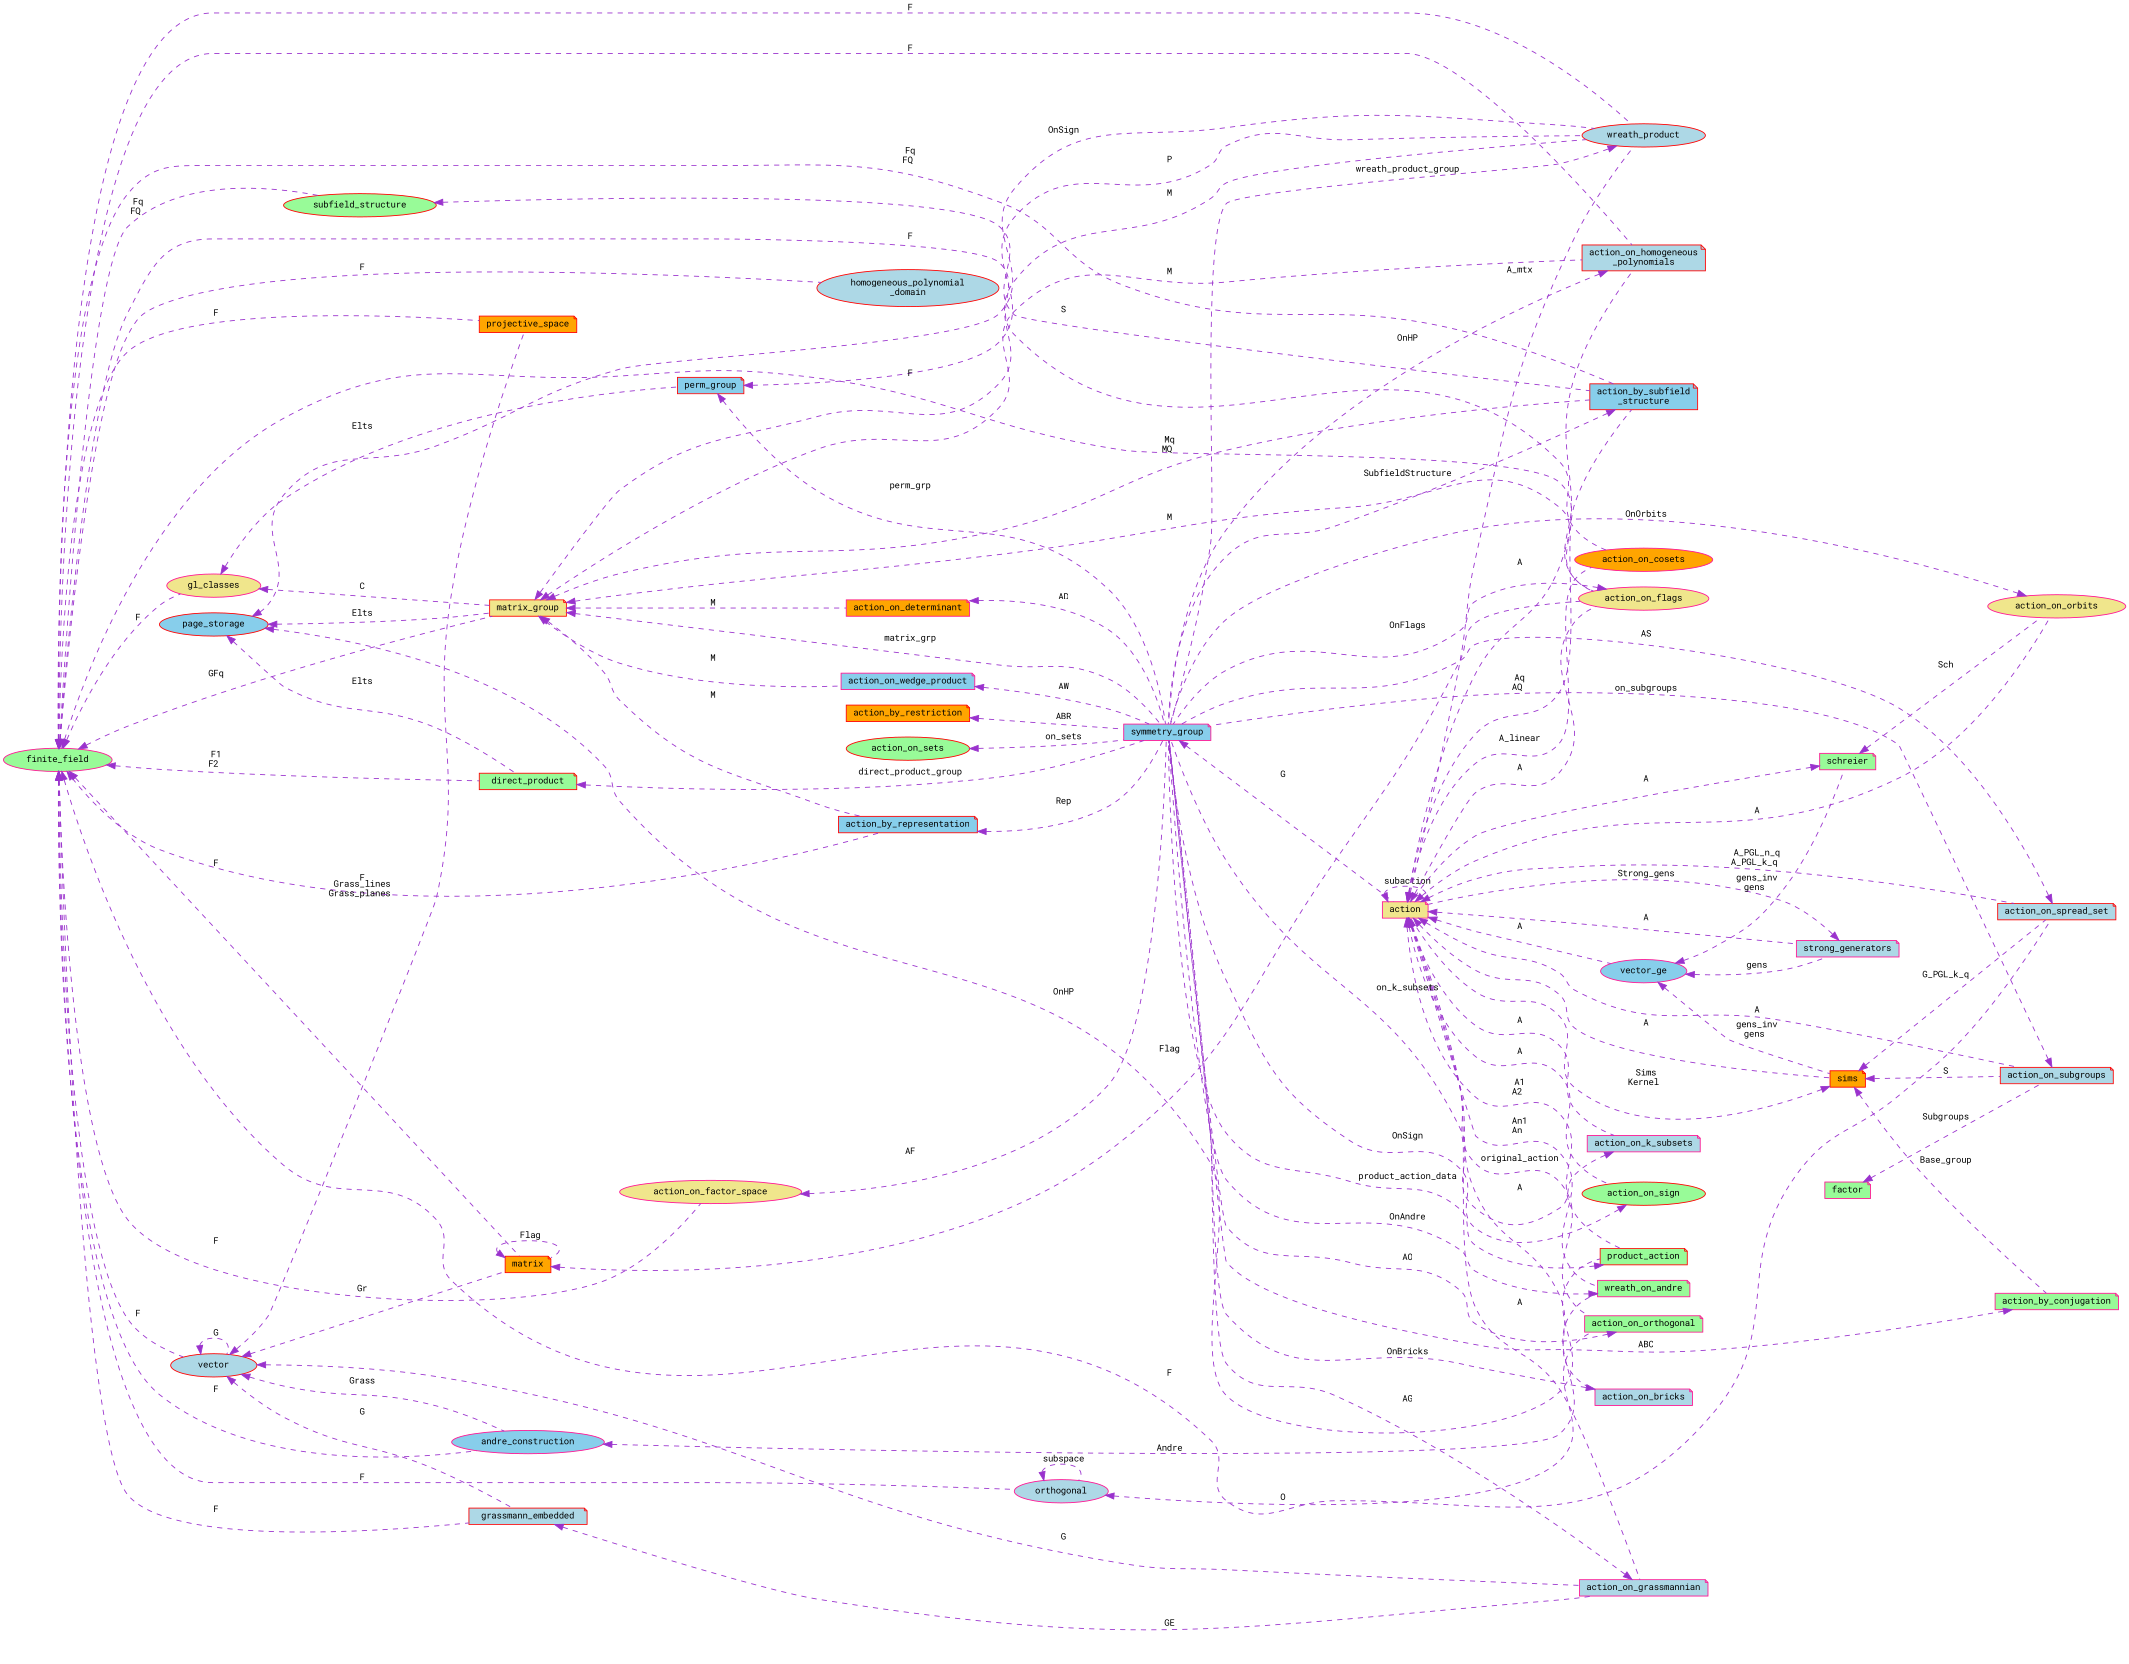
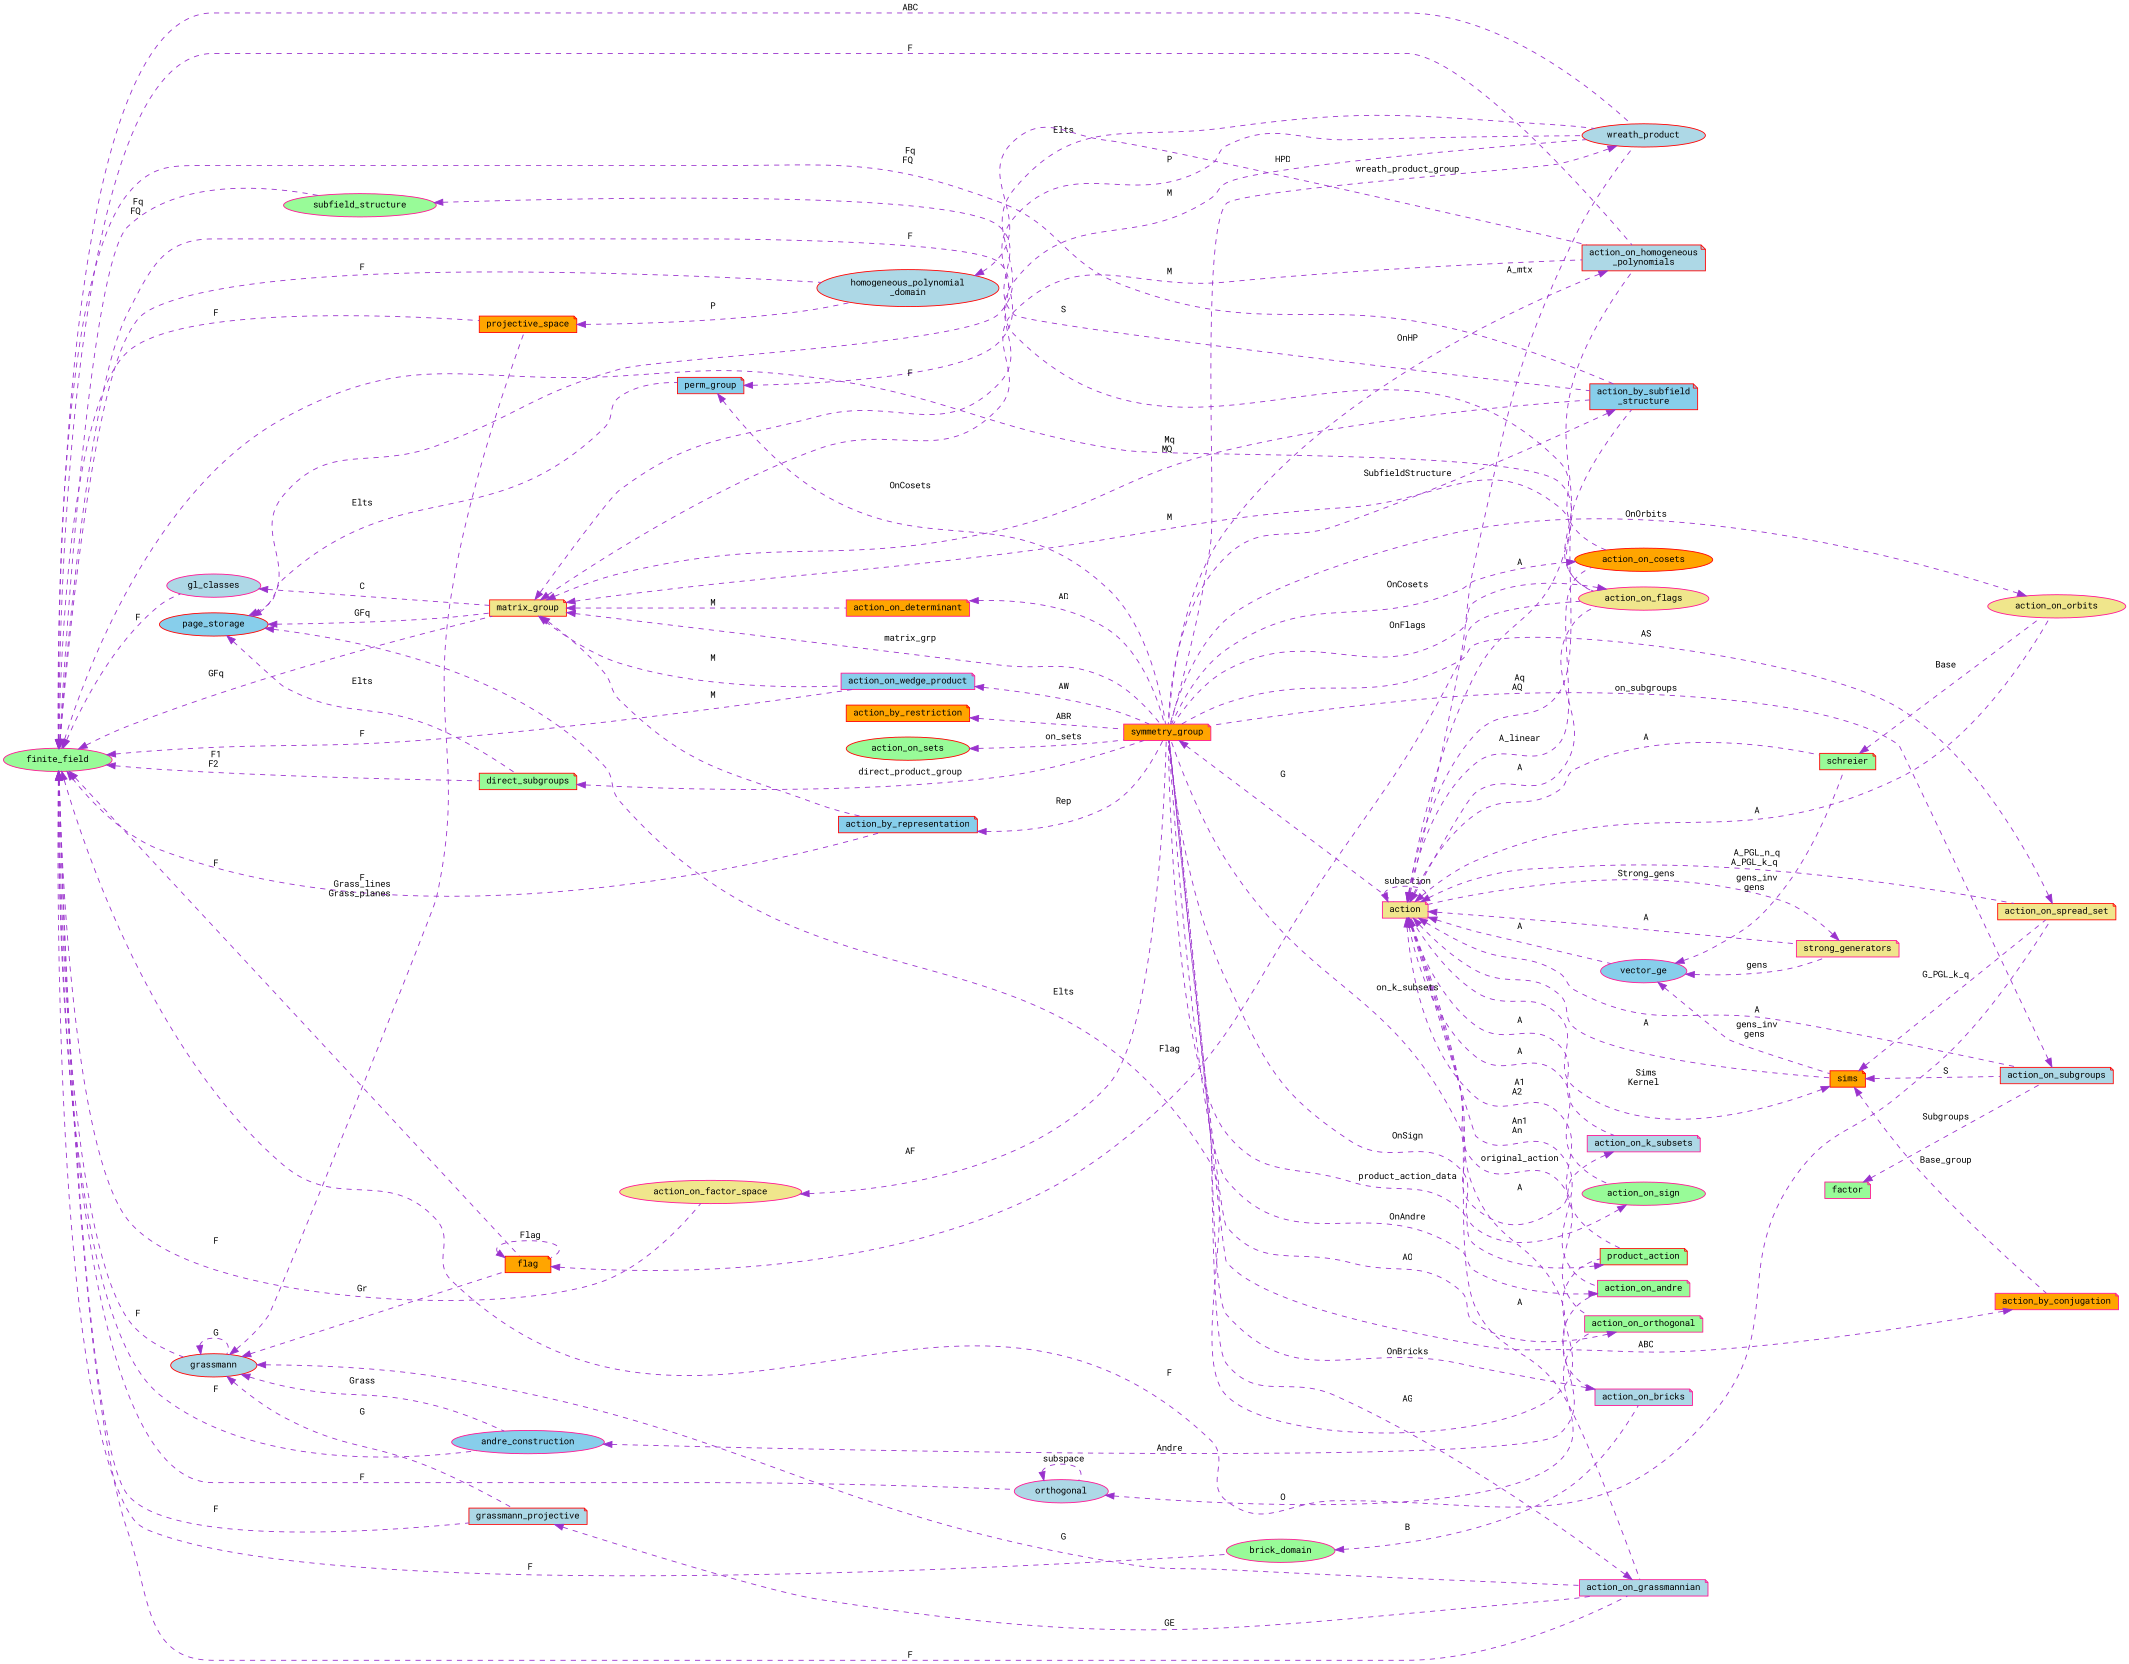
(908, 8) -> (908, 8)
(1061, 131) -> (1061, 131)
none -> (1229, 164)
(360, 205) -> (360, 205)
none -> (719, 319)
(430, 432) -> (458, 502)
(908, 486) -> (908, 486)
(1644, 560) -> (1644, 560)
(214, 586) -> (214, 586)
none -> (1350, 612)
(360, 614) -> (360, 614)
(1943, 665) -> (1943, 665)
(1167, 732) -> (1167, 732)
none -> (485, 735)
(1848, 762) -> (1848, 762)
(528, 781) -> (528, 781)
(1597, 805) -> (1590, 763)
(2057, 912) -> (2057, 912)
(1848, 949) -> (1848, 949)
(1061, 992) -> (1061, 992)
(1644, 1194) -> (1644, 1194)
(528, 1264) -> (528, 1264)
(1644, 1289) -> (1644, 1289)
(2057, 1302) -> (2057, 1302)
(214, 1365) -> (214, 1365)
(528, 1516) -> (528, 1516)
none -> (1281, 1551)
none -> (463, 1660)
